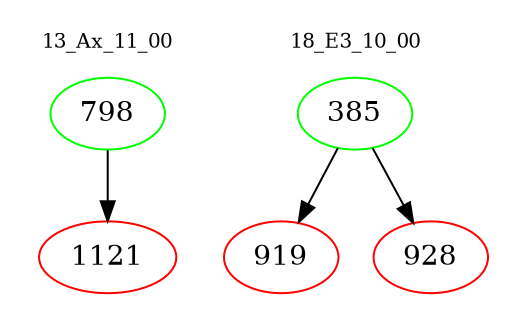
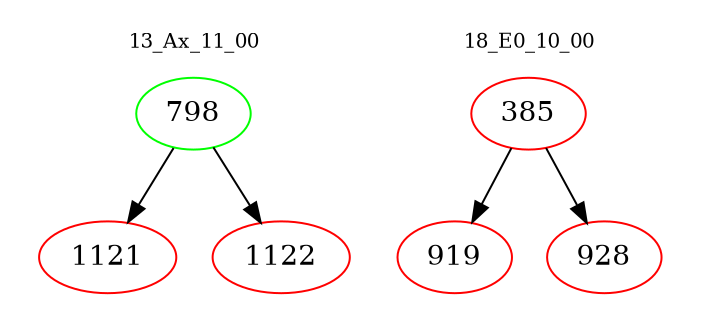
(356, 43) -> (530, 43)
(355, 114) -> (529, 114)
none -> (281, 257)
